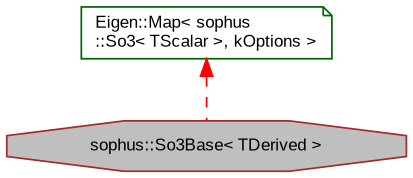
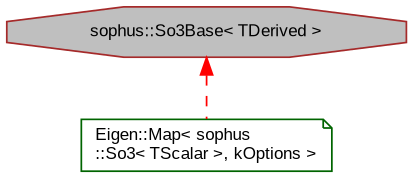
(207, 99) -> (207, 97)
